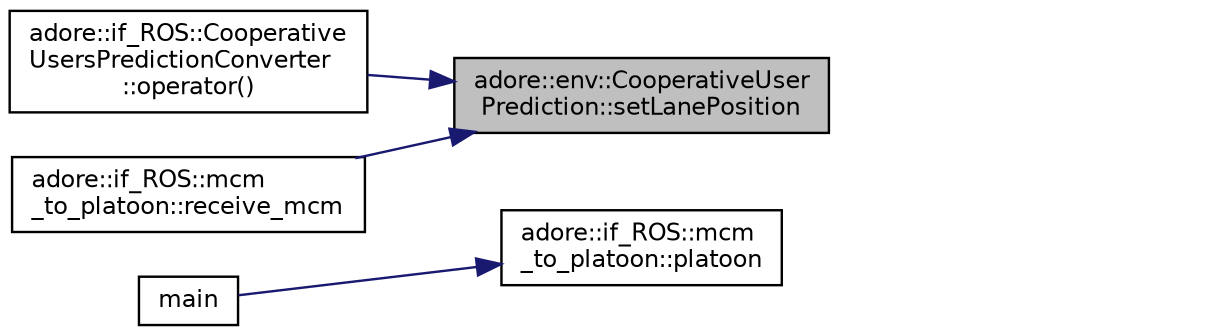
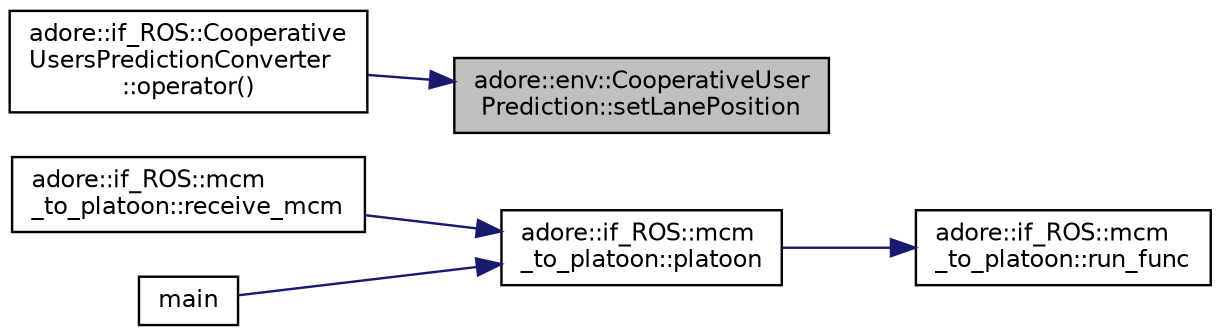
(403, 148) -> (421, 222)
none -> (1063, 248)
